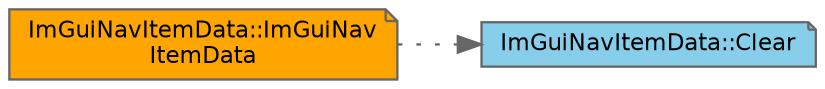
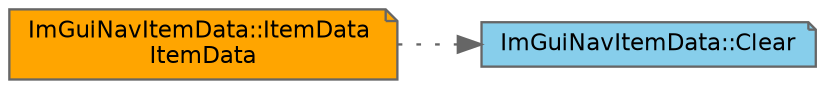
(203, 44) -> (203, 44)
